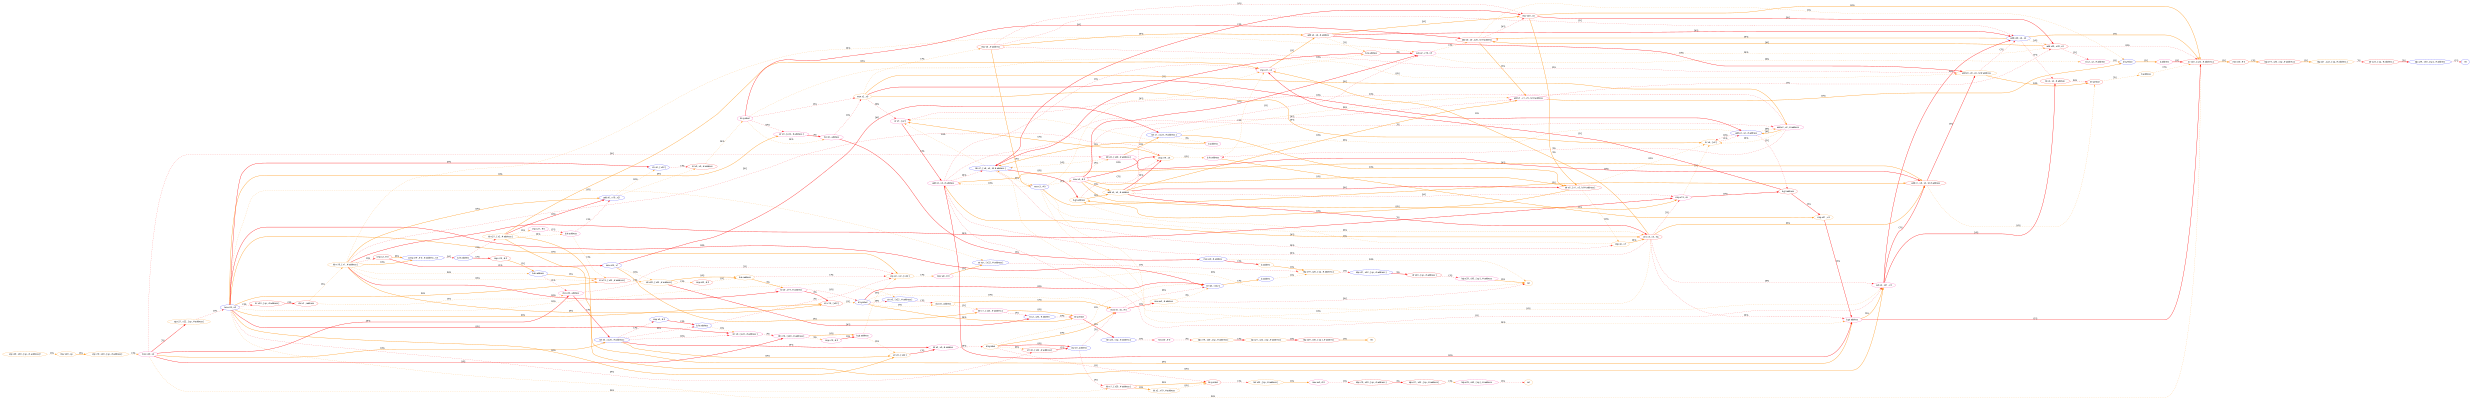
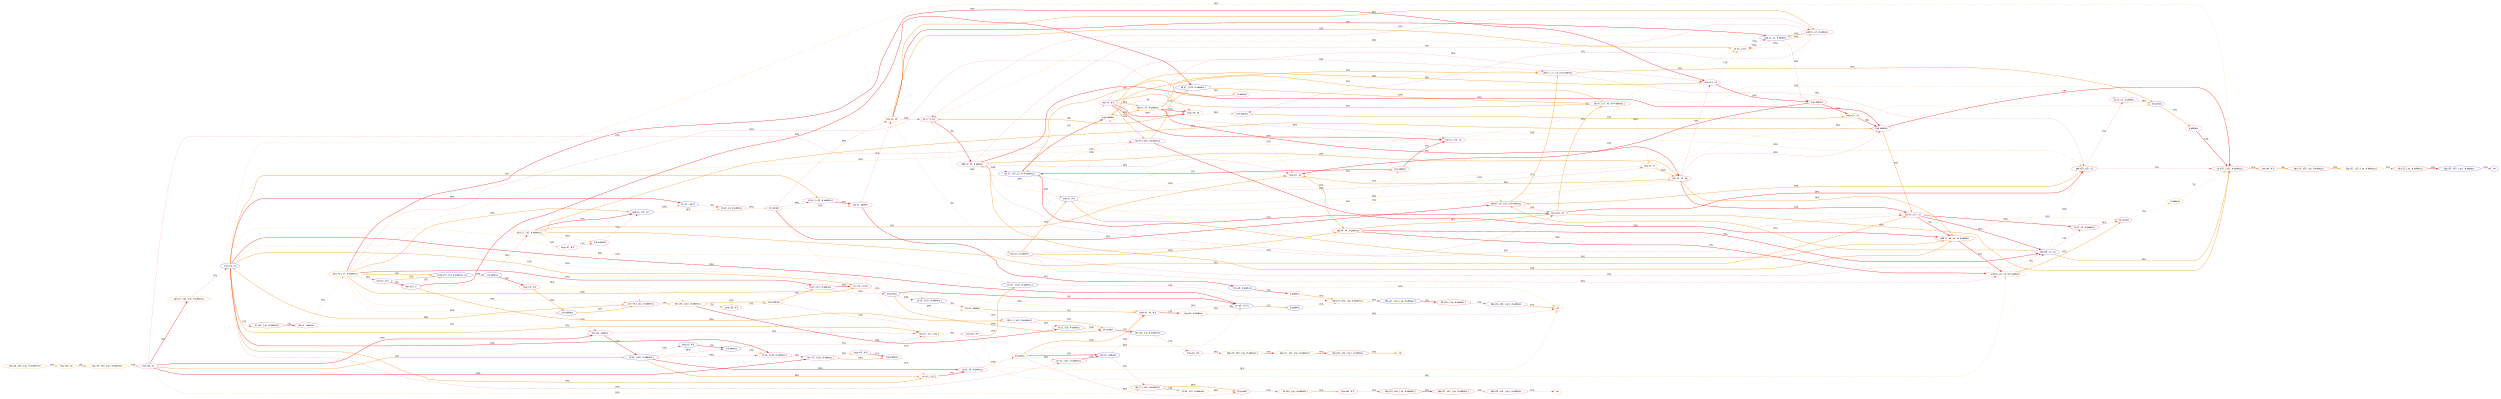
(1093, 167) -> (1127, 122)
(1344, 189) -> none
(1288, 254) -> none
none -> (428, 281)
(1749, 282) -> (1786, 208)
